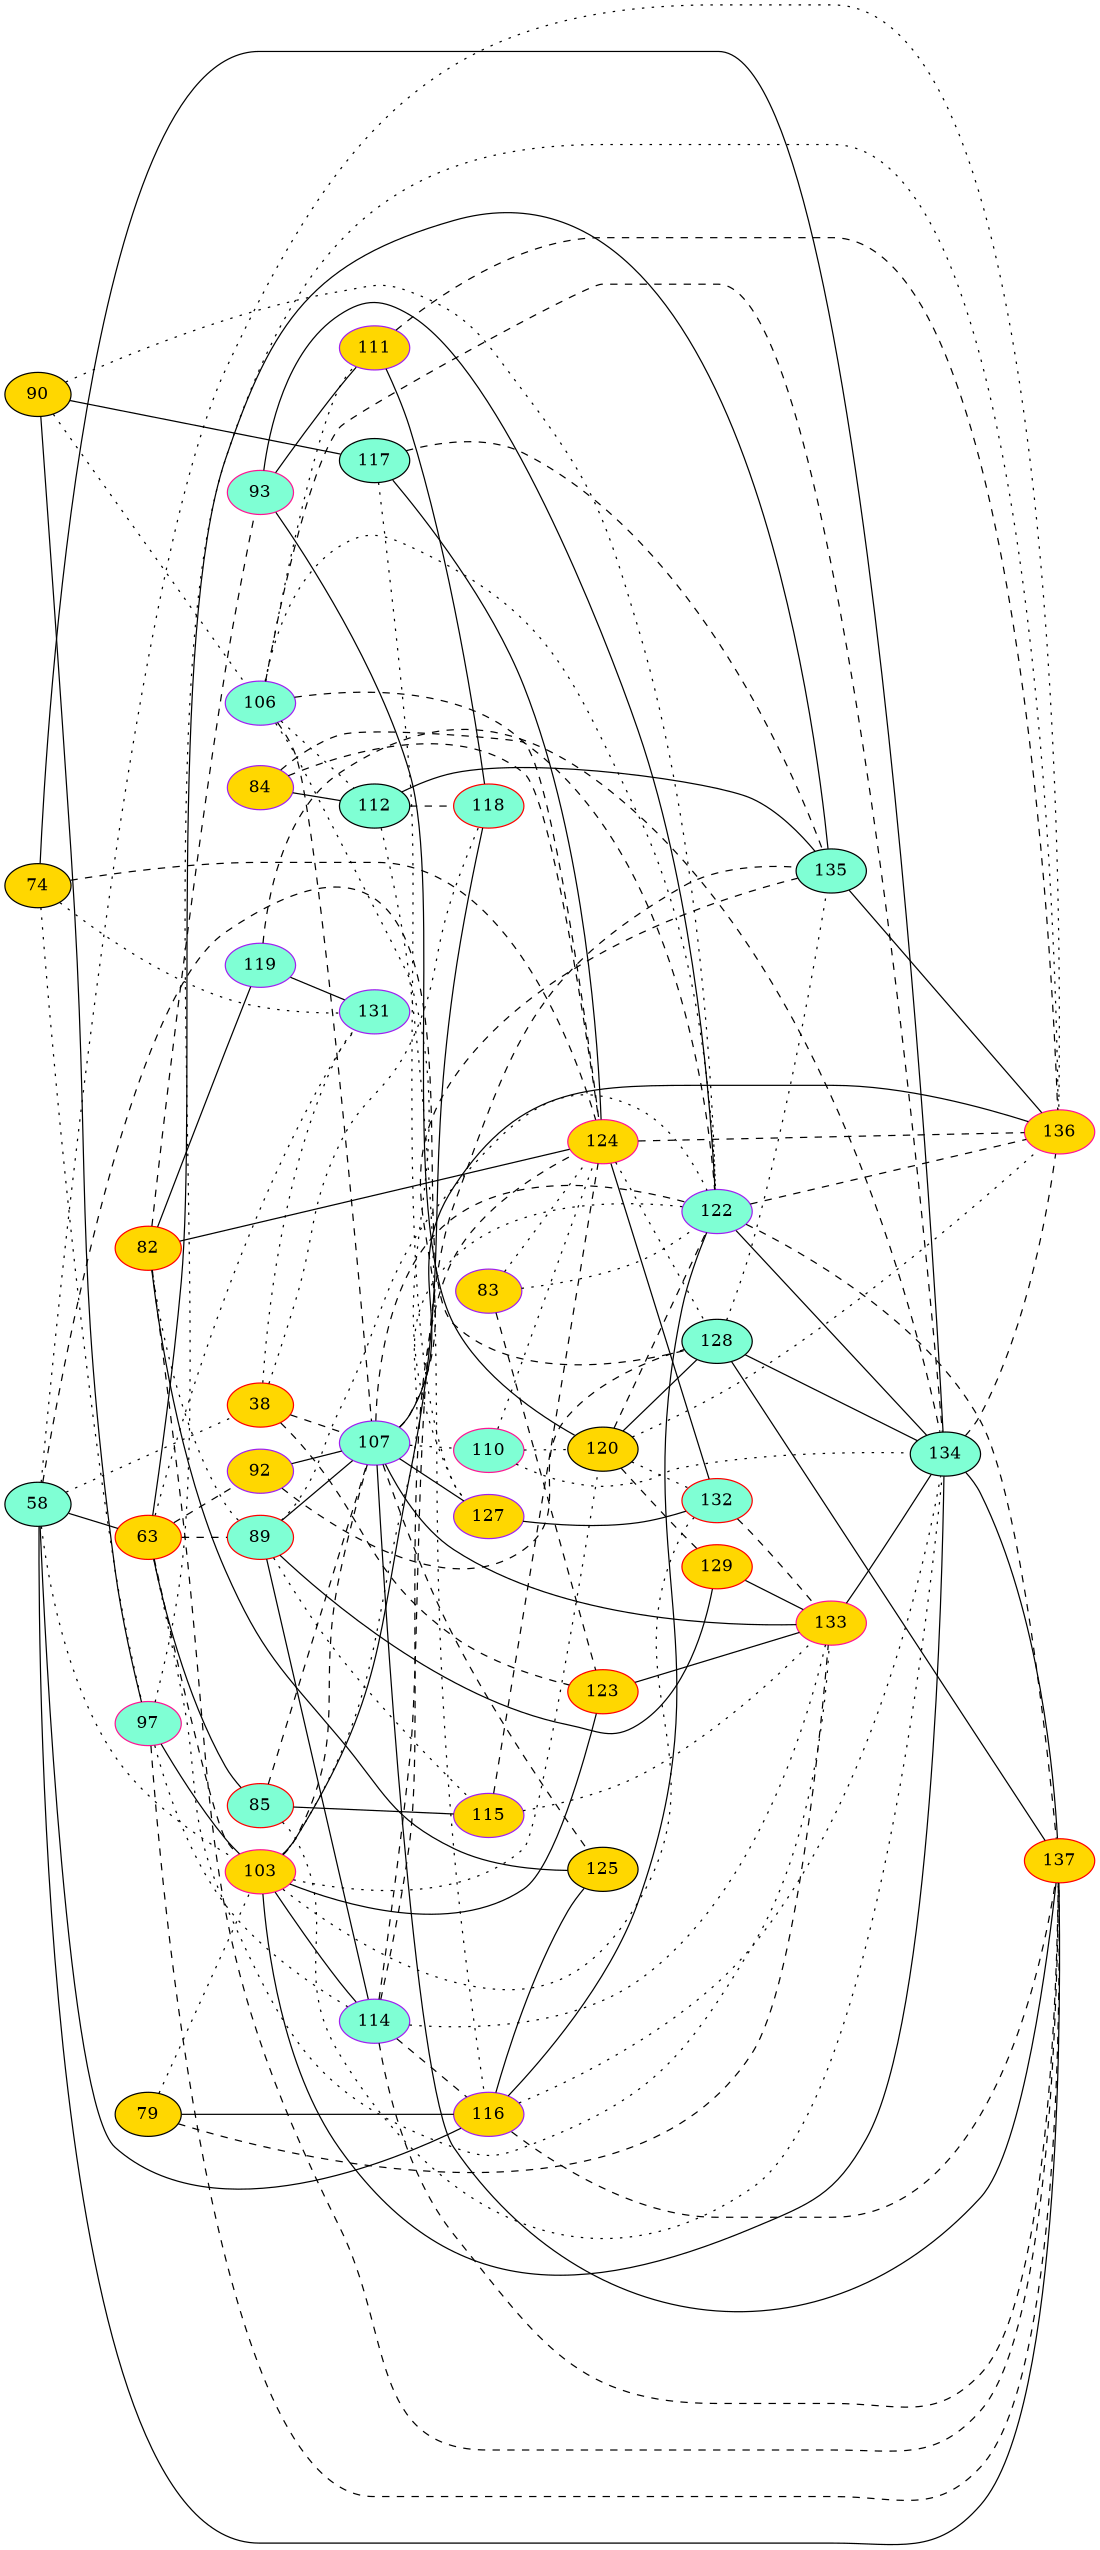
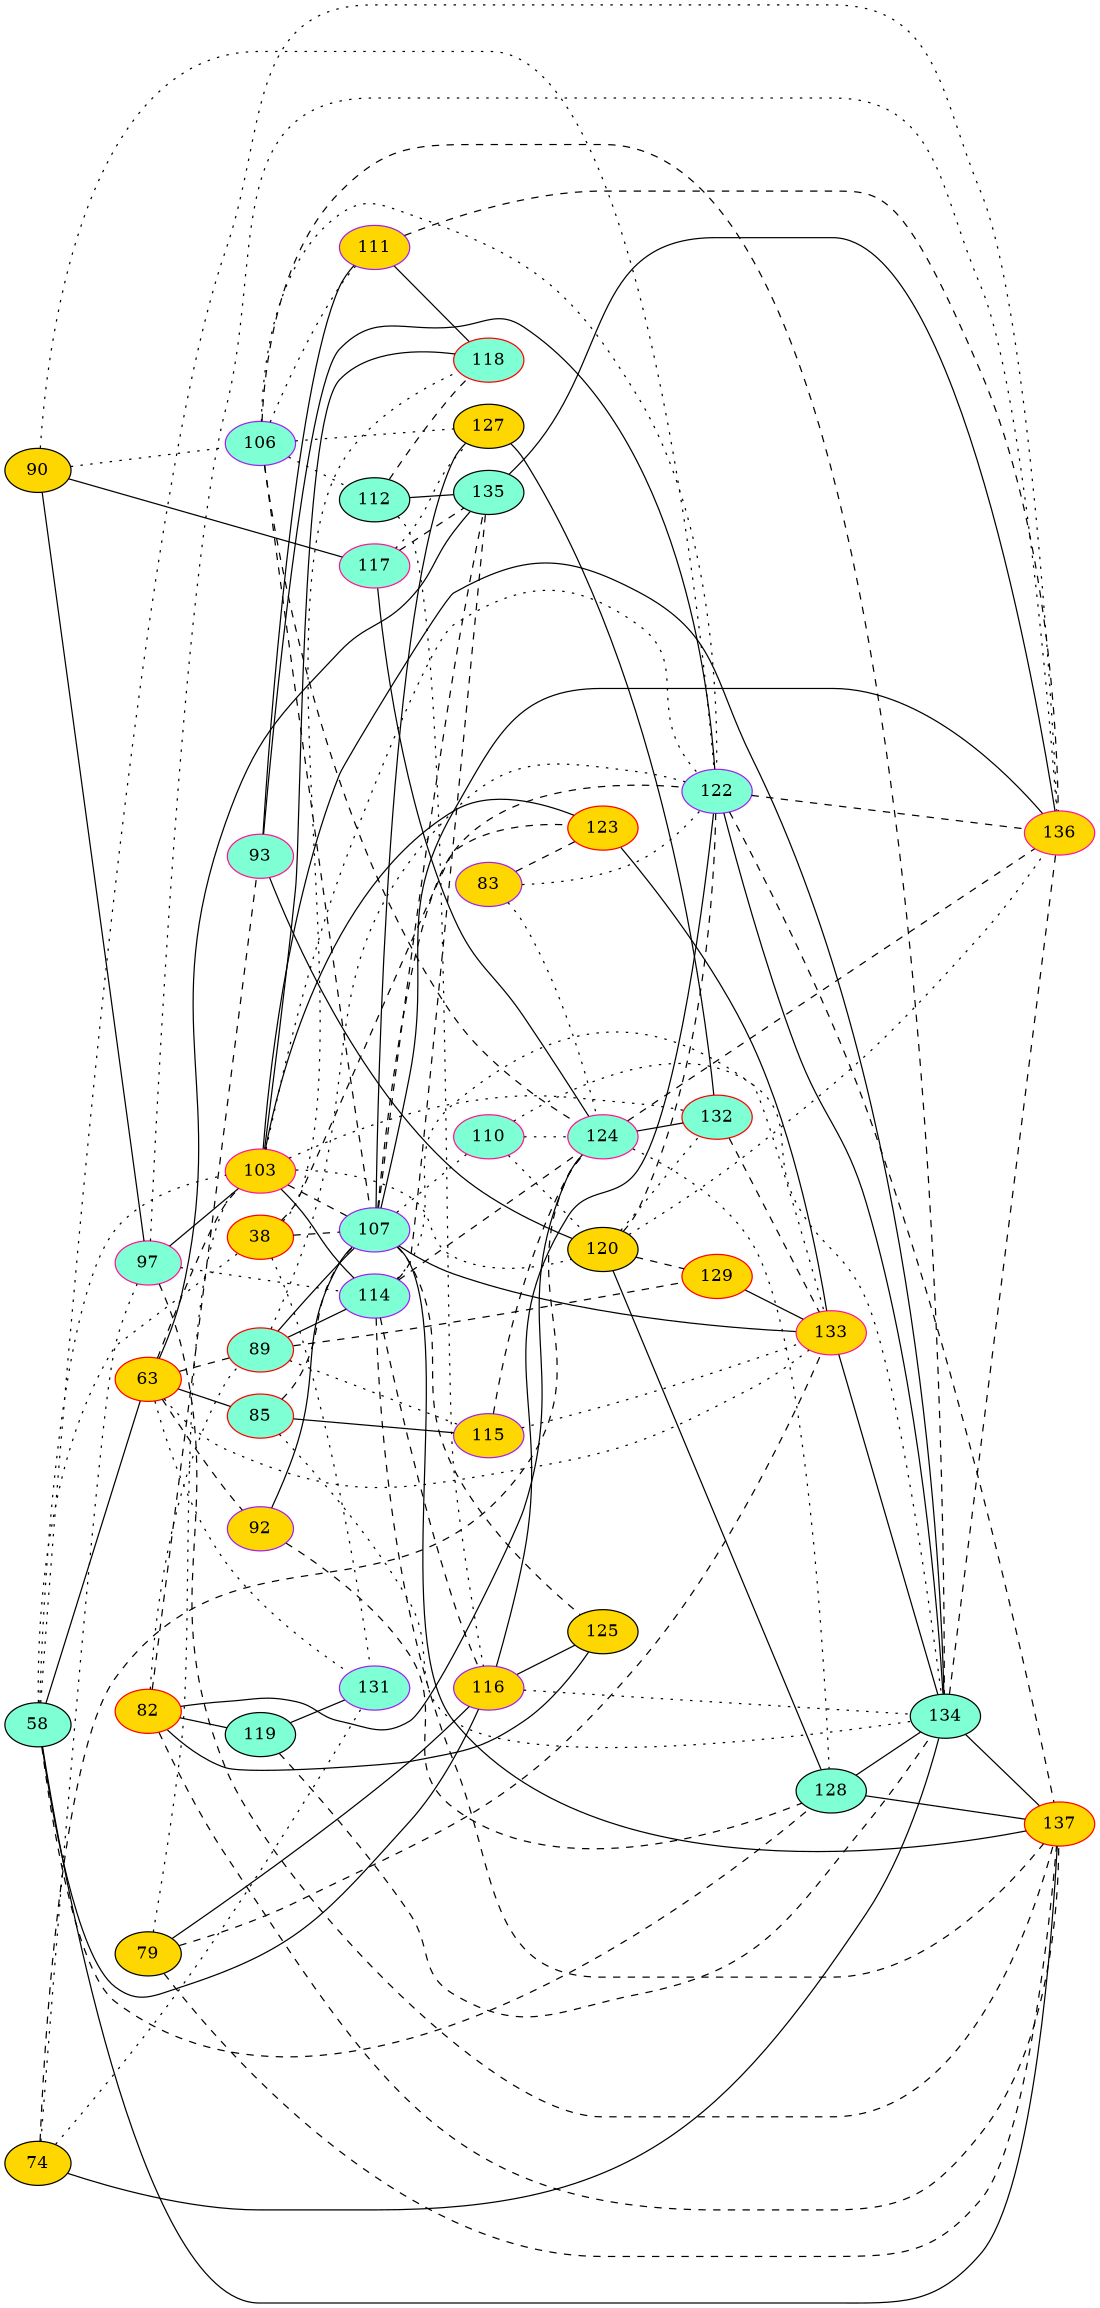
(375, 461) -> (375, 566)
(260, 788) -> none
(260, 965) -> (260, 1735)
(785, 1109) -> none
(603, 1142) -> (603, 1137)
(489, 1517) -> (489, 426)
(517, 1710) -> (489, 1316)
(877, 2208) -> (714, 2256)
